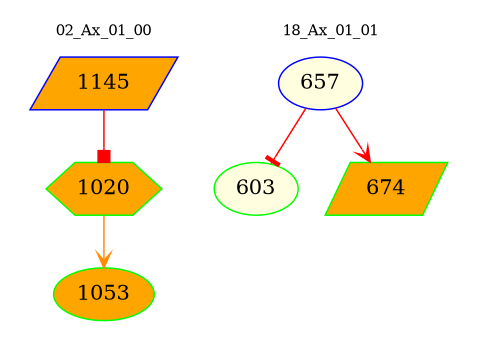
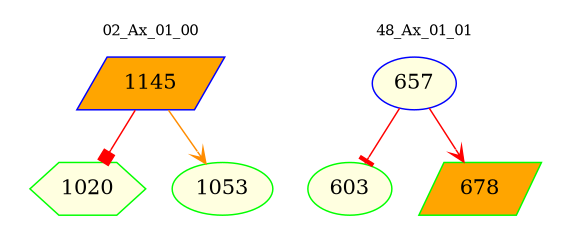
(331, 31) -> (425, 31)
(104, 189) -> (88, 189)
(386, 189) -> (480, 189)
(104, 234) -> (183, 131)
(104, 294) -> (223, 189)
